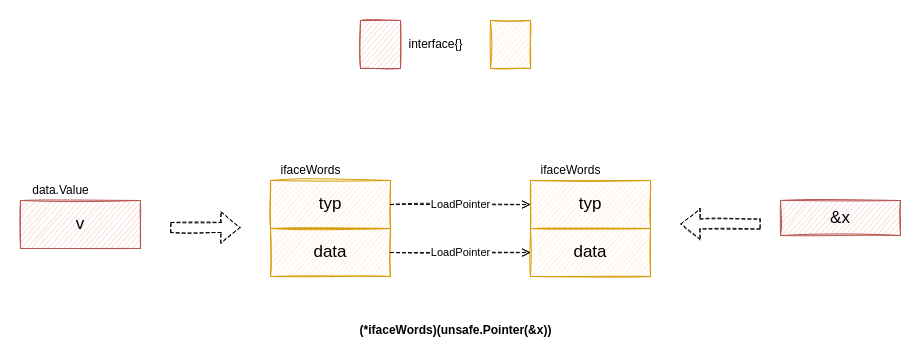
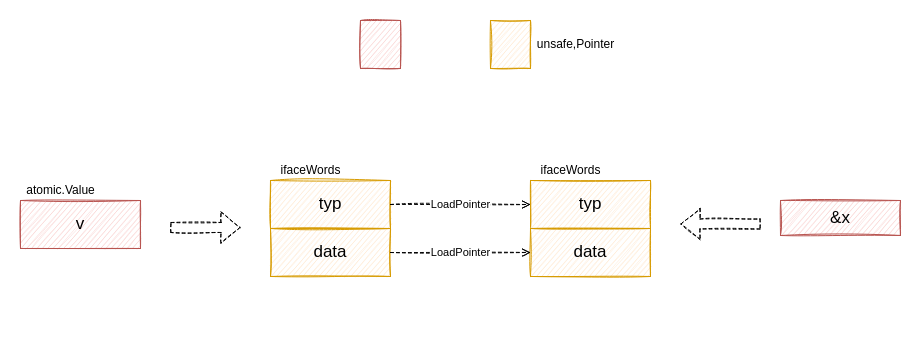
(436, 45) -> none
none -> (576, 45)
(61, 191) -> (61, 191)
(456, 331) -> none
